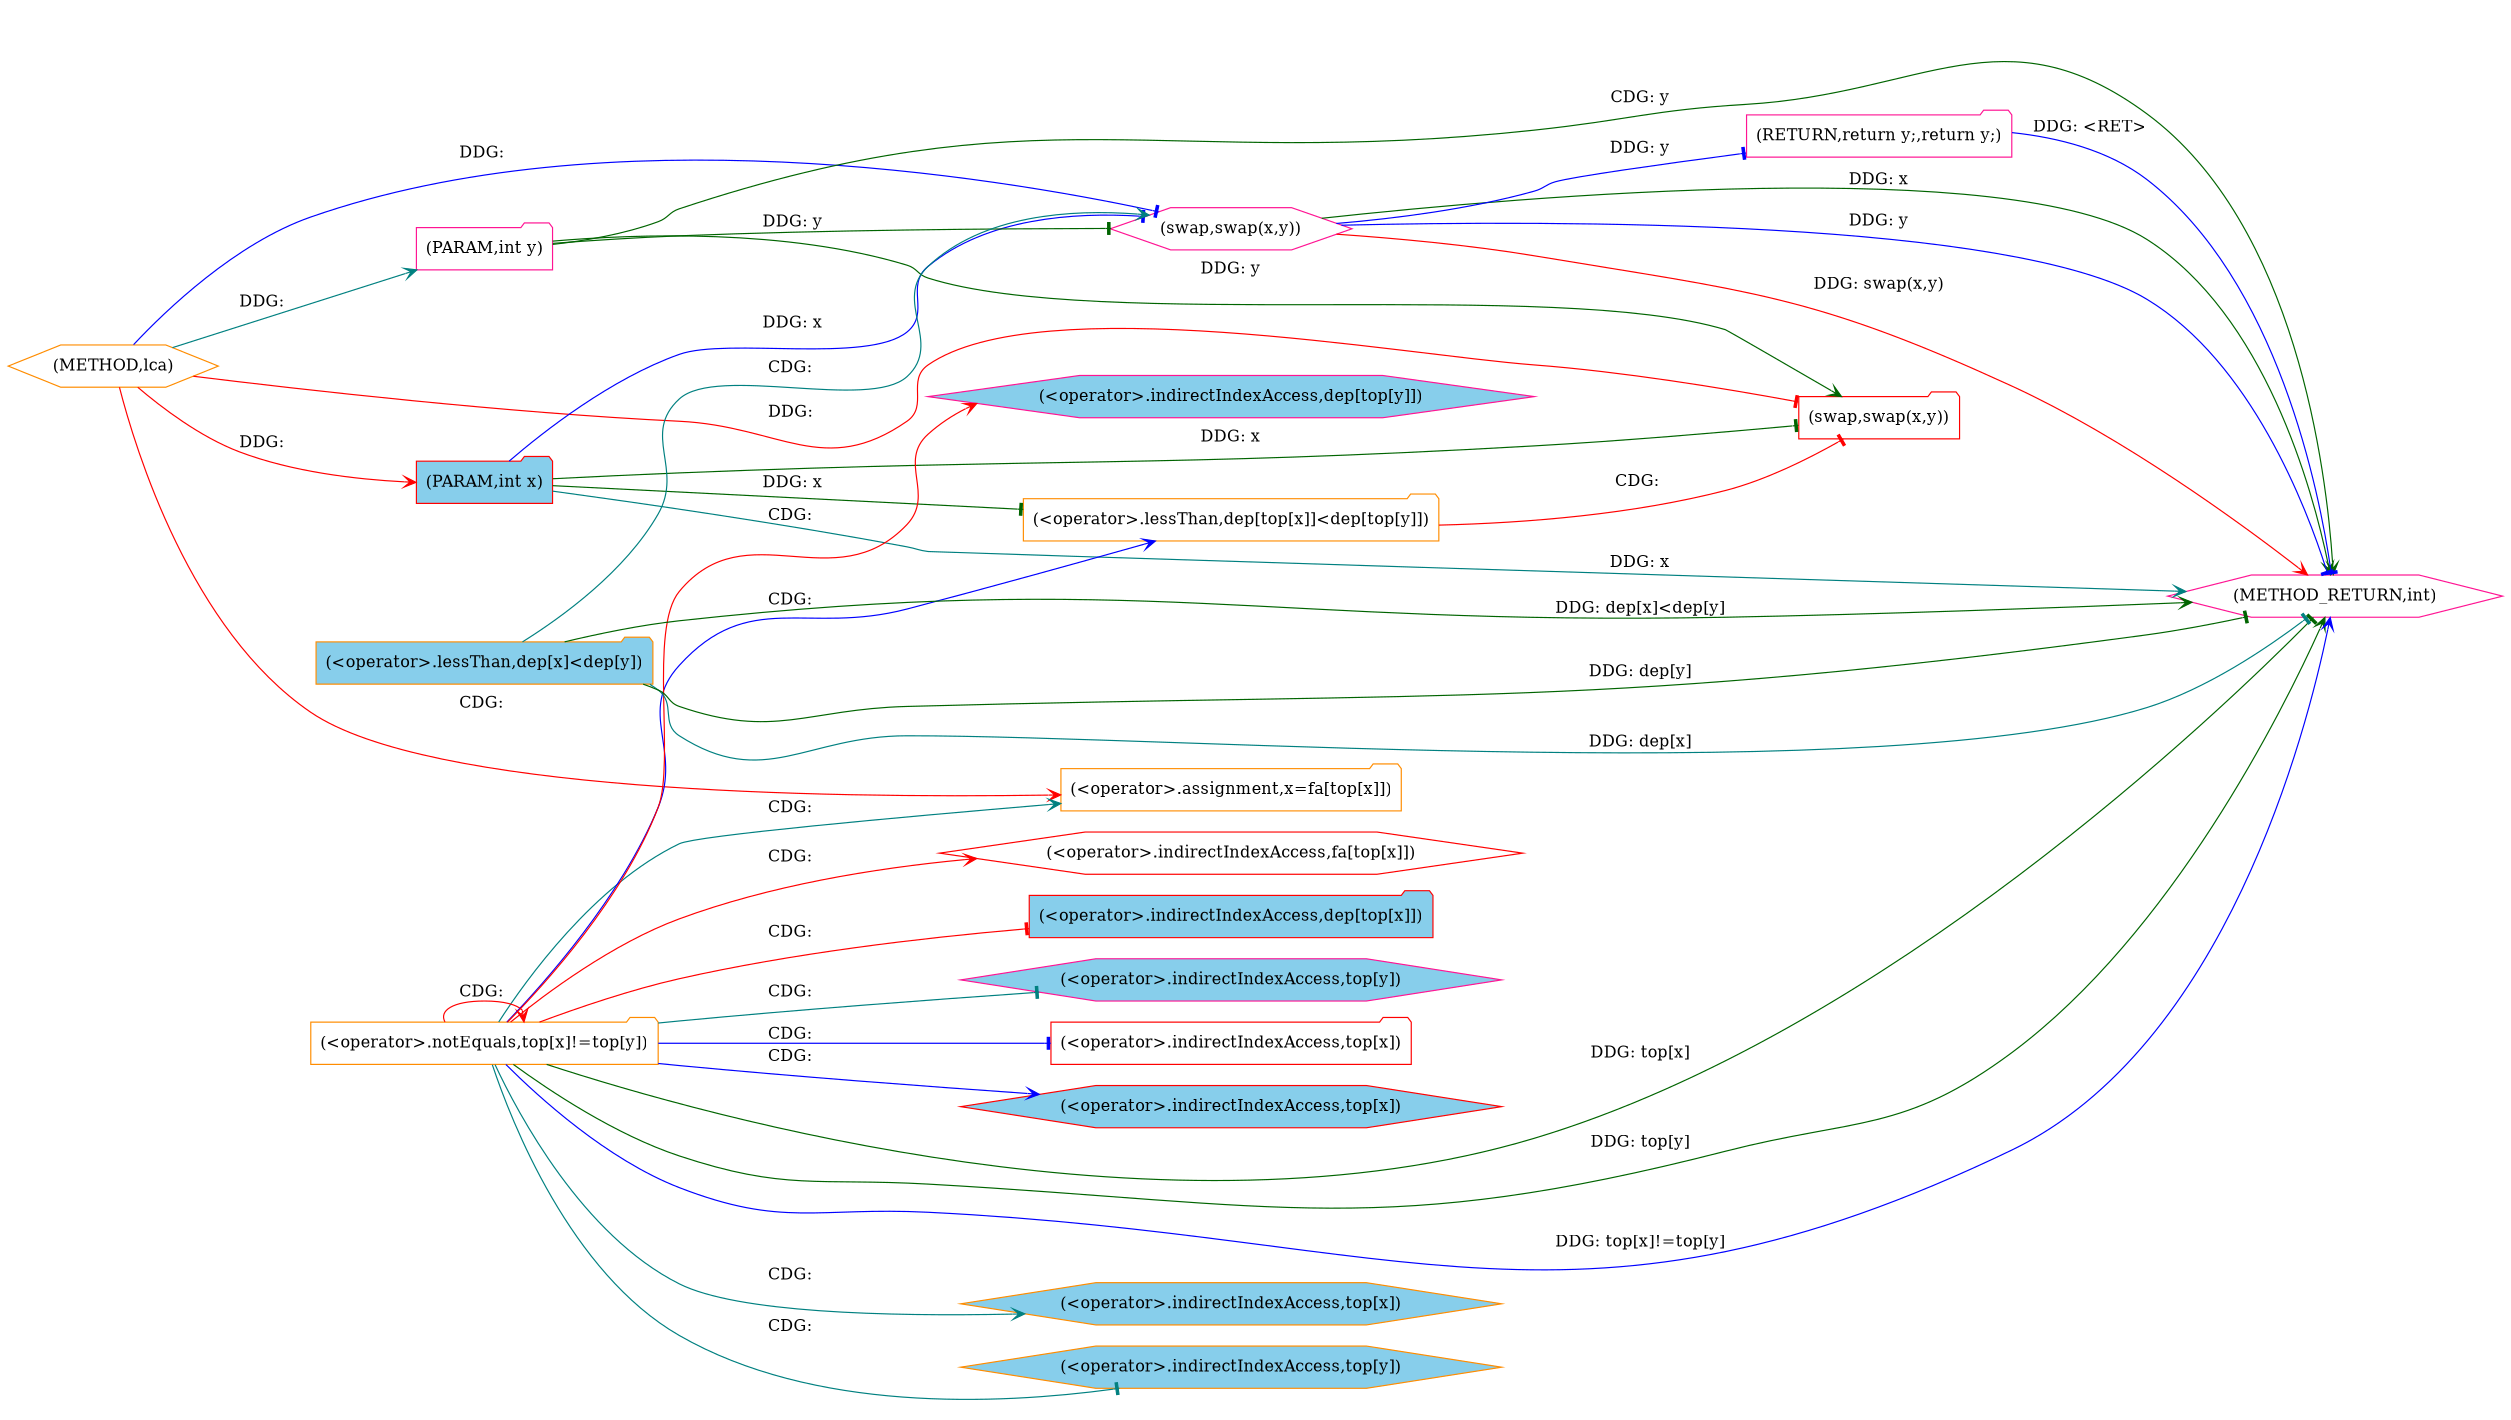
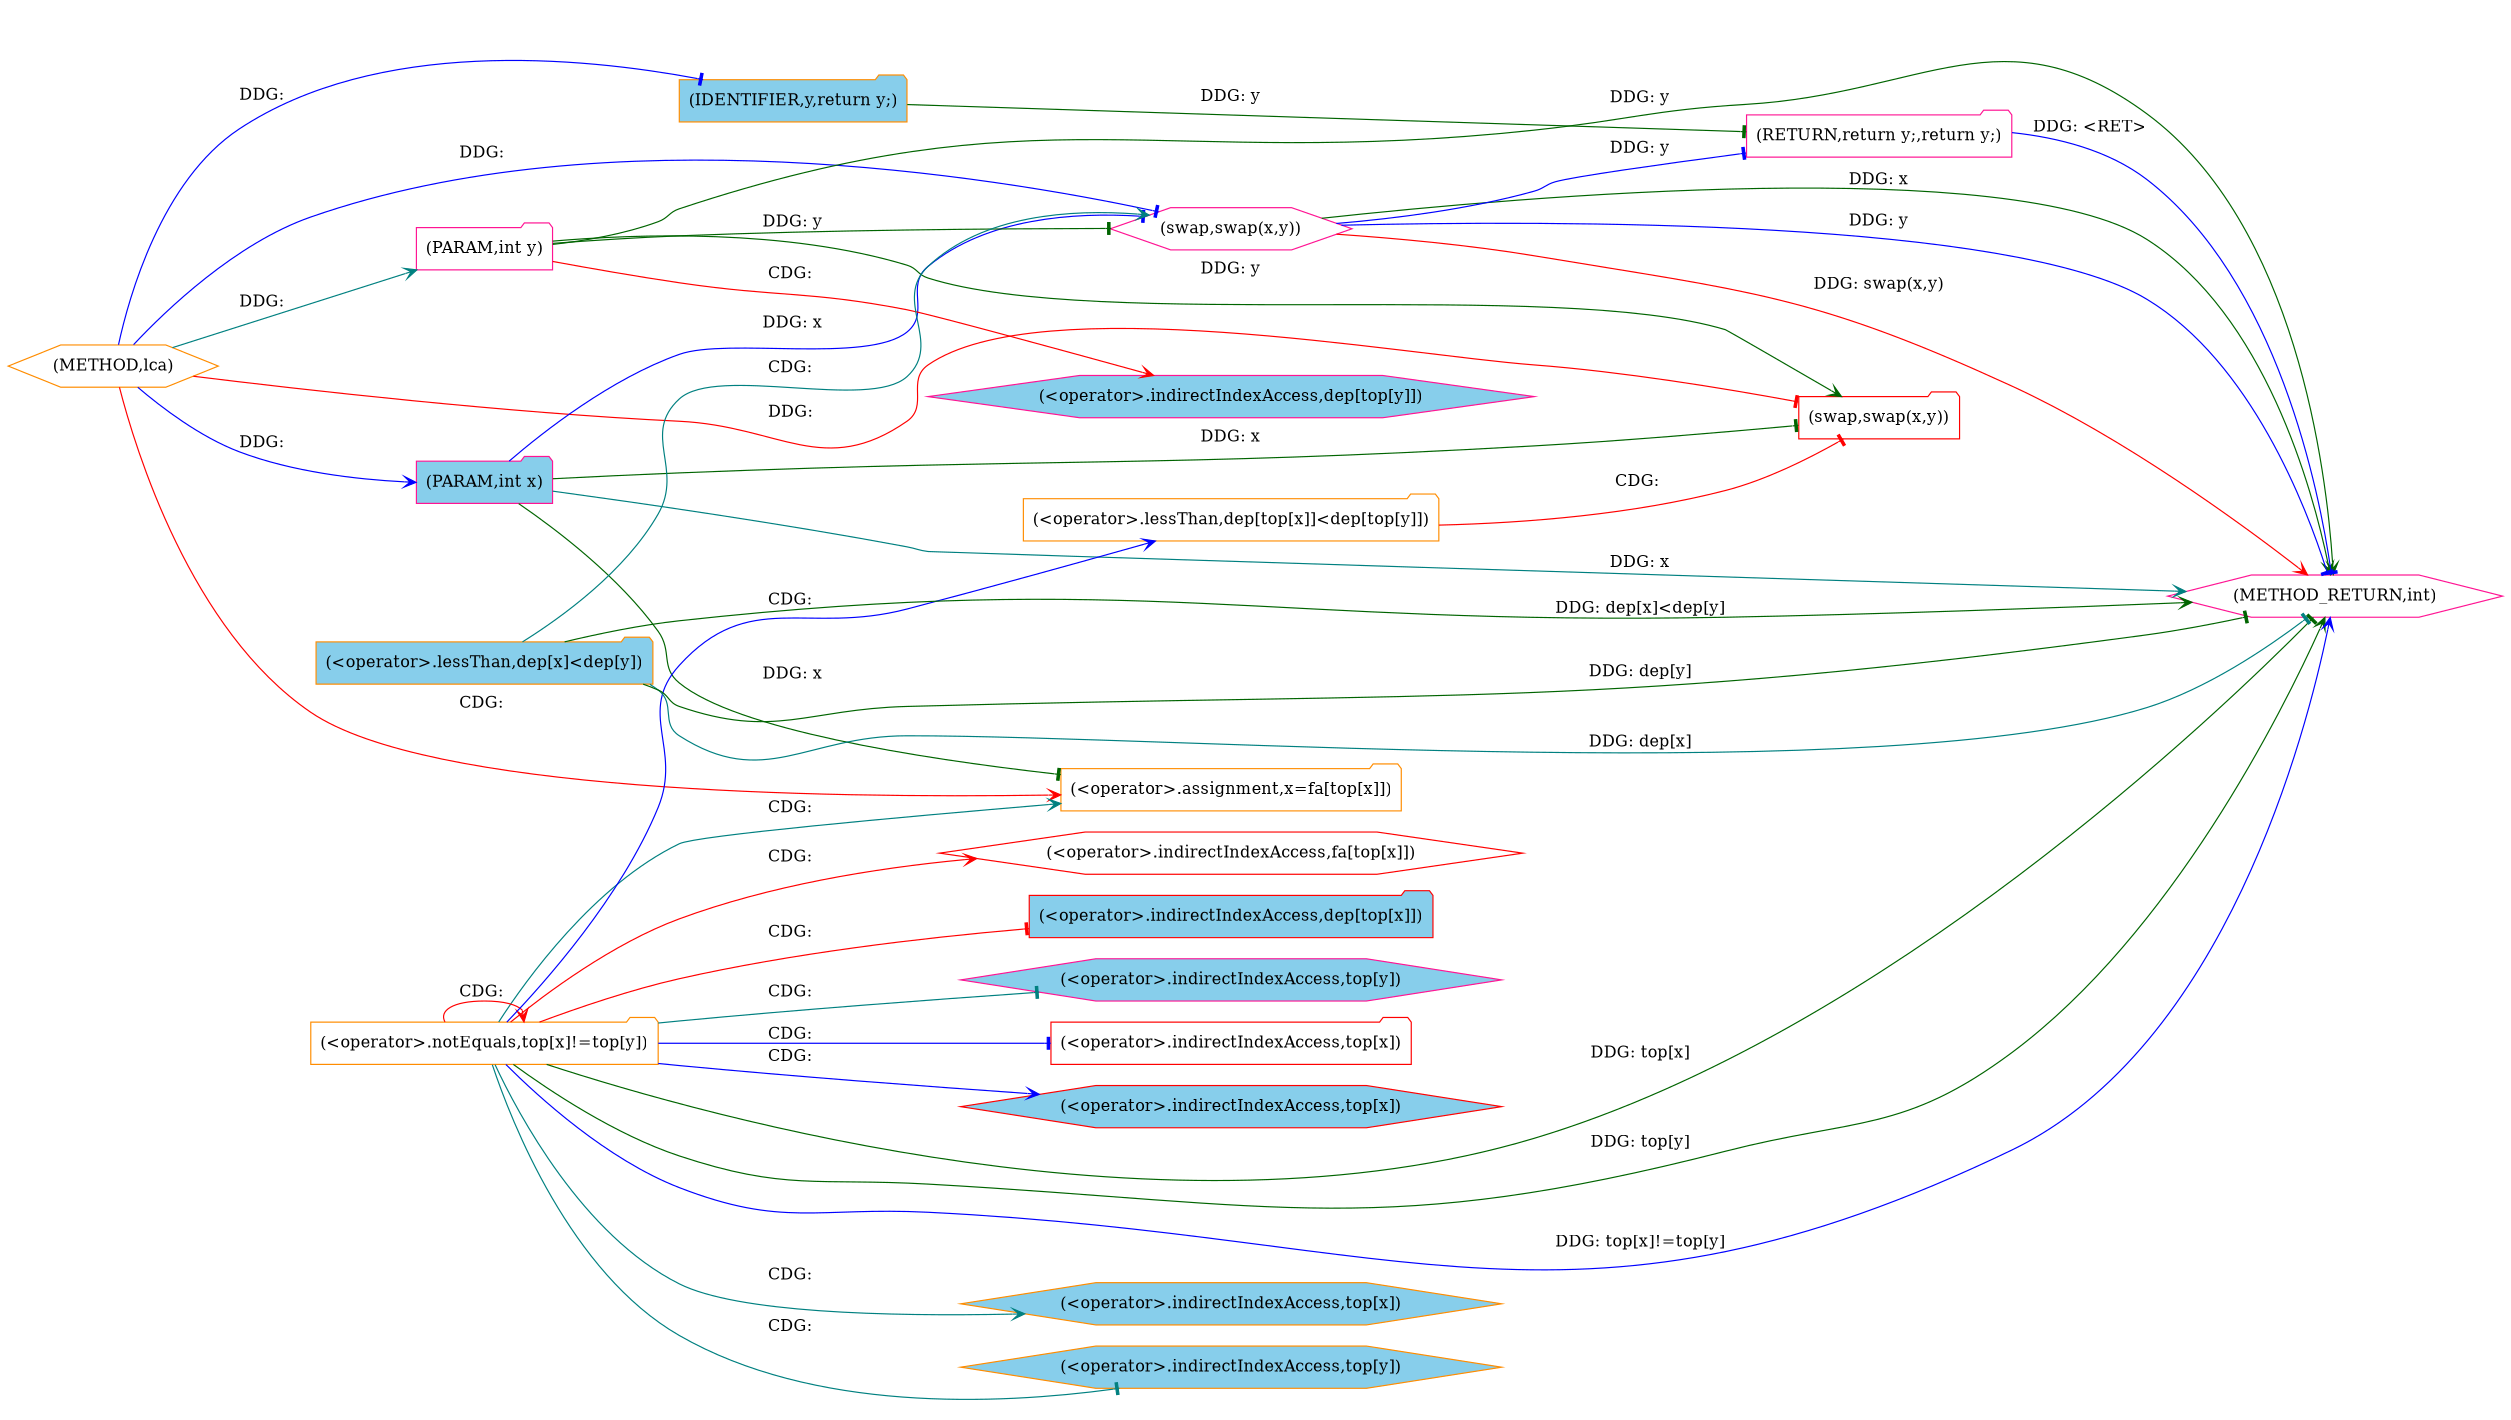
(1640, 98) -> (1640, 98)
none -> (793, 101)
(262, 459) -> (262, 459)
(484, 482) -> (484, 482)
(785, 497) -> (728, 709)
(665, 635) -> (851, 301)
